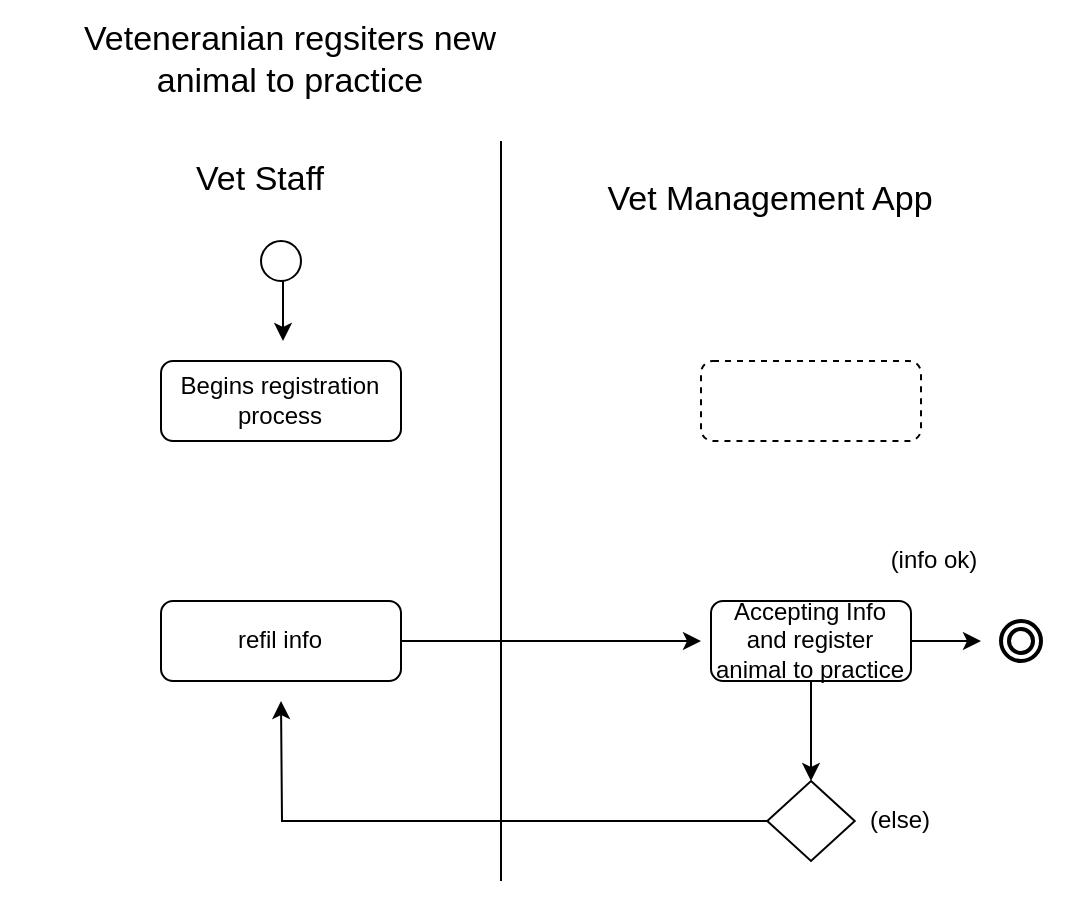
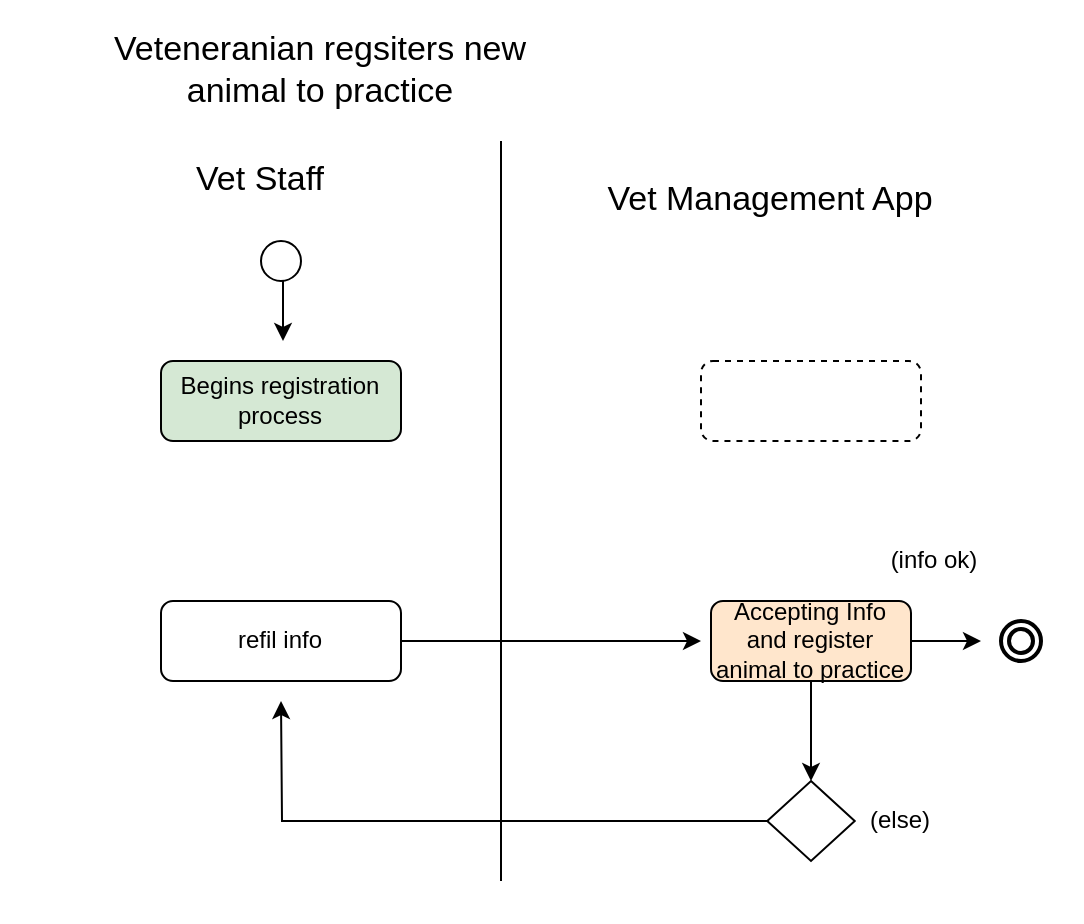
(291, 61) -> (321, 71)
(281, 401) -> (281, 401)
(811, 641) -> (811, 641)
